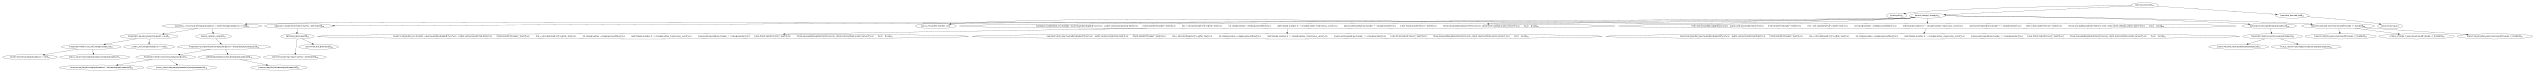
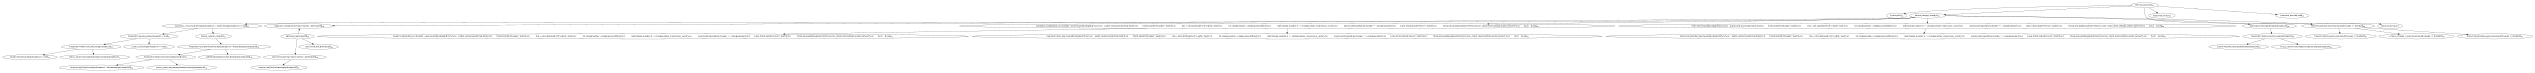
none -> (2162, 16)
(2344, 20) -> (2258, 23)
(936, 26) -> none
(297, 30) -> (299, 32)
(254, 62) -> (288, 62)
